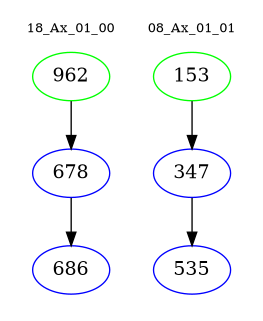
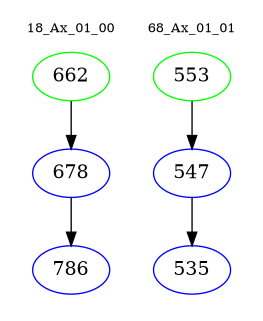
(192, 29) -> (192, 29)
(71, 77) -> (71, 77)
(192, 77) -> (192, 77)
(192, 173) -> (192, 173)
(71, 270) -> (71, 270)
